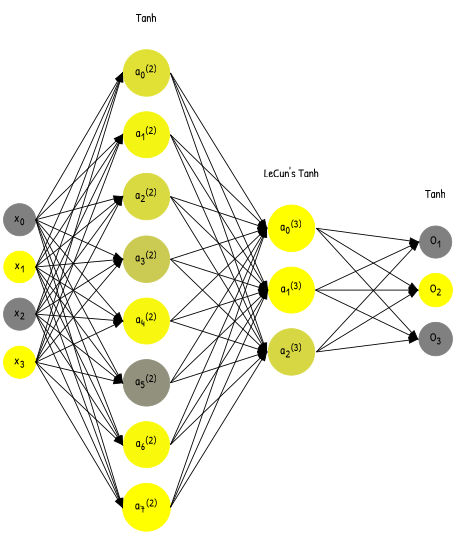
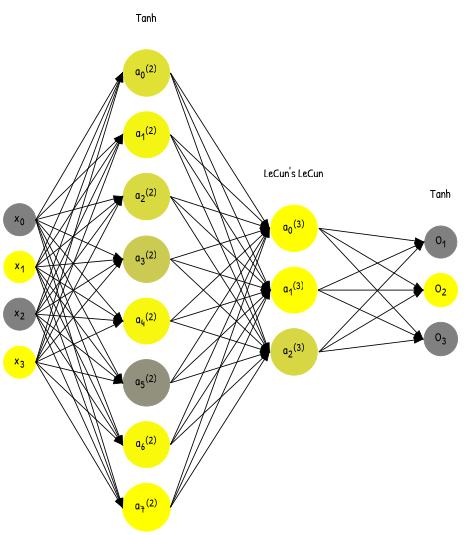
(291, 174) -> (294, 174)
